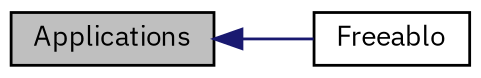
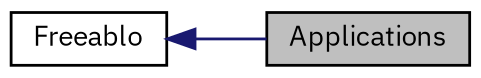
(278, 39) -> (231, 39)
